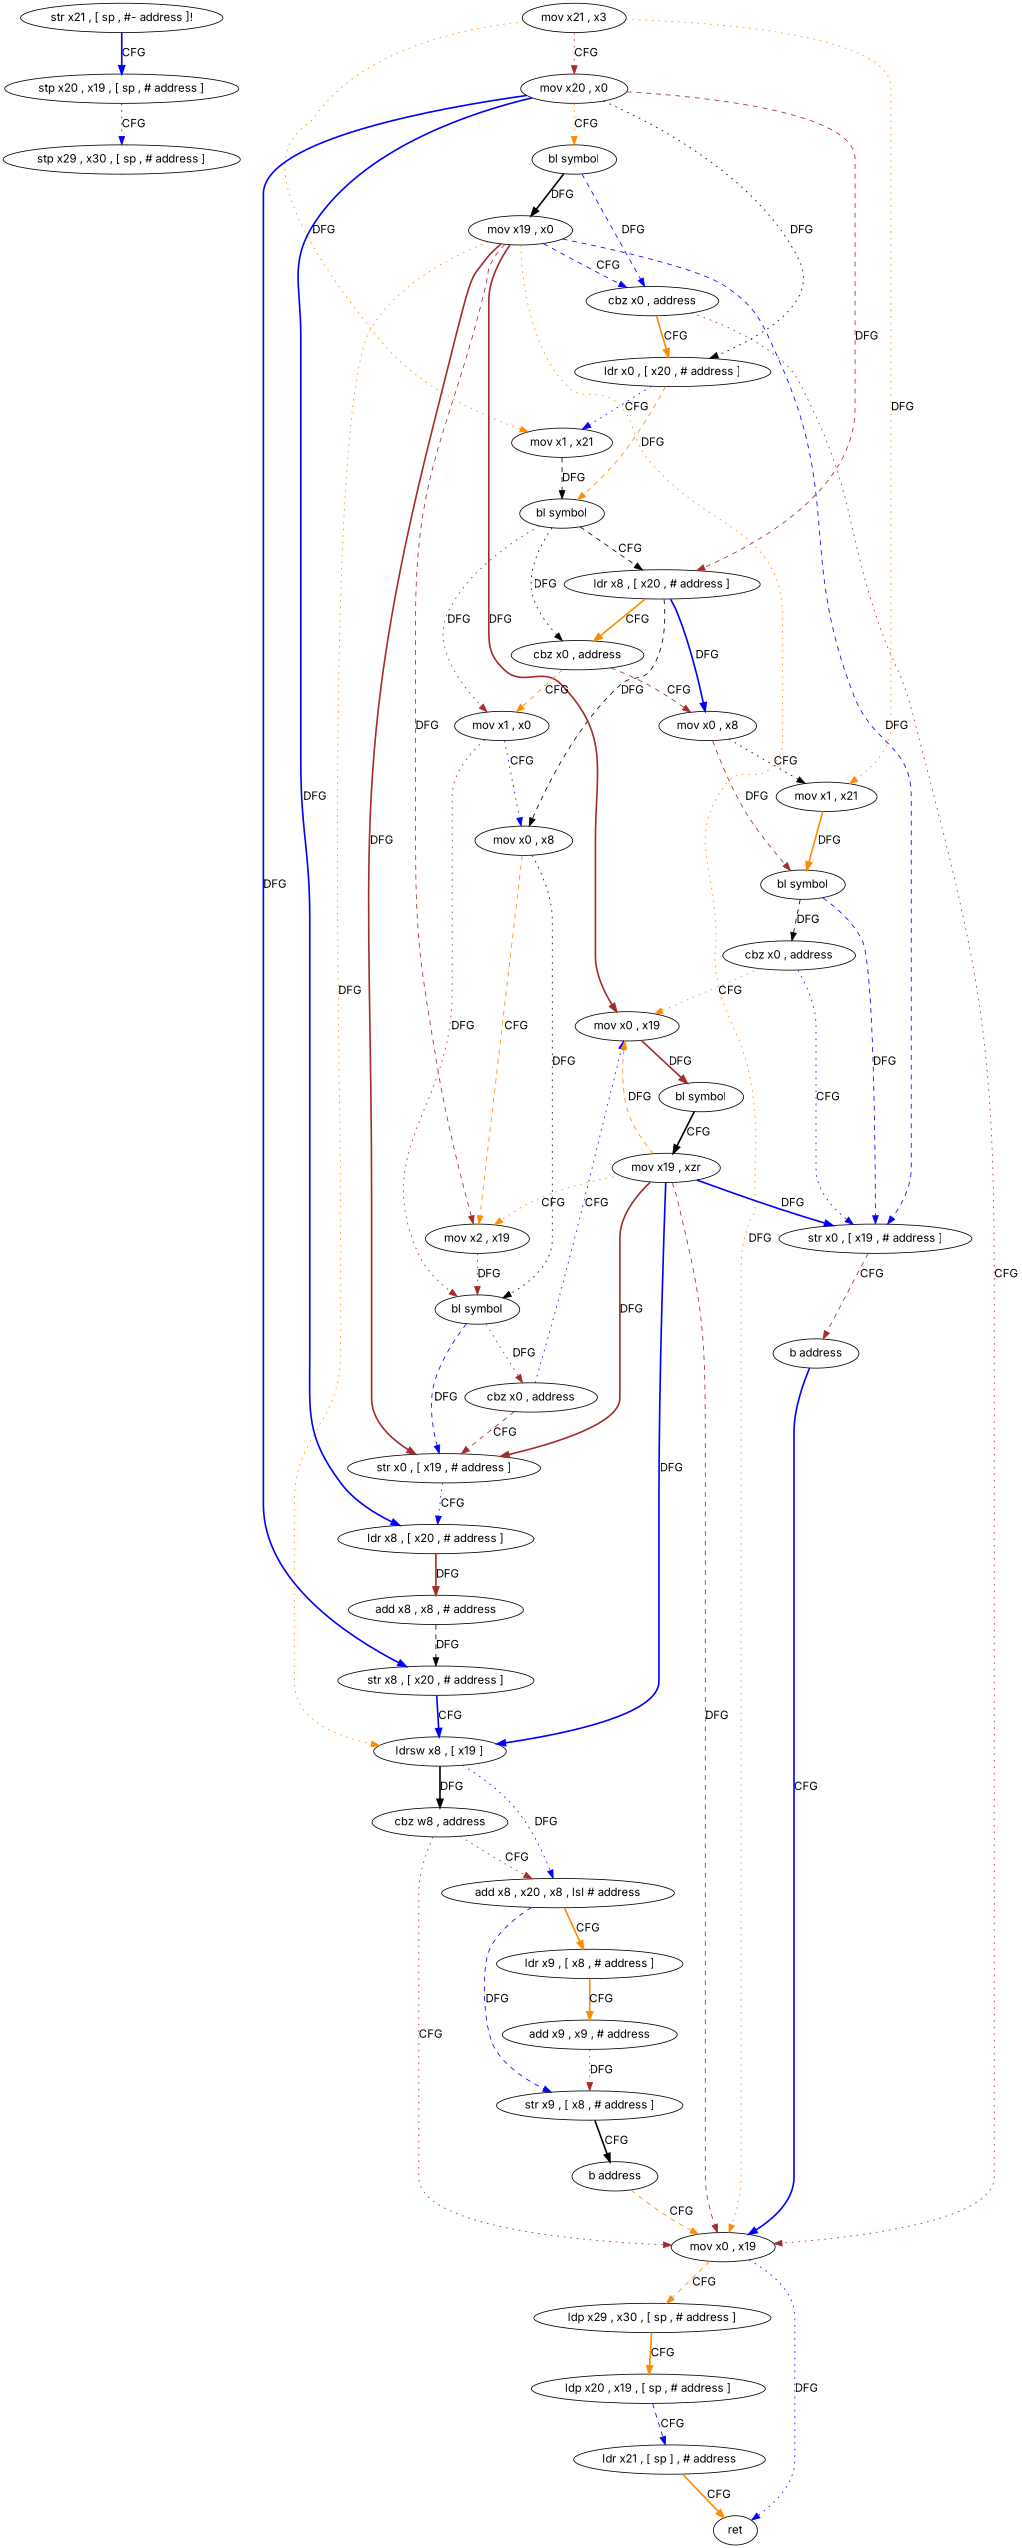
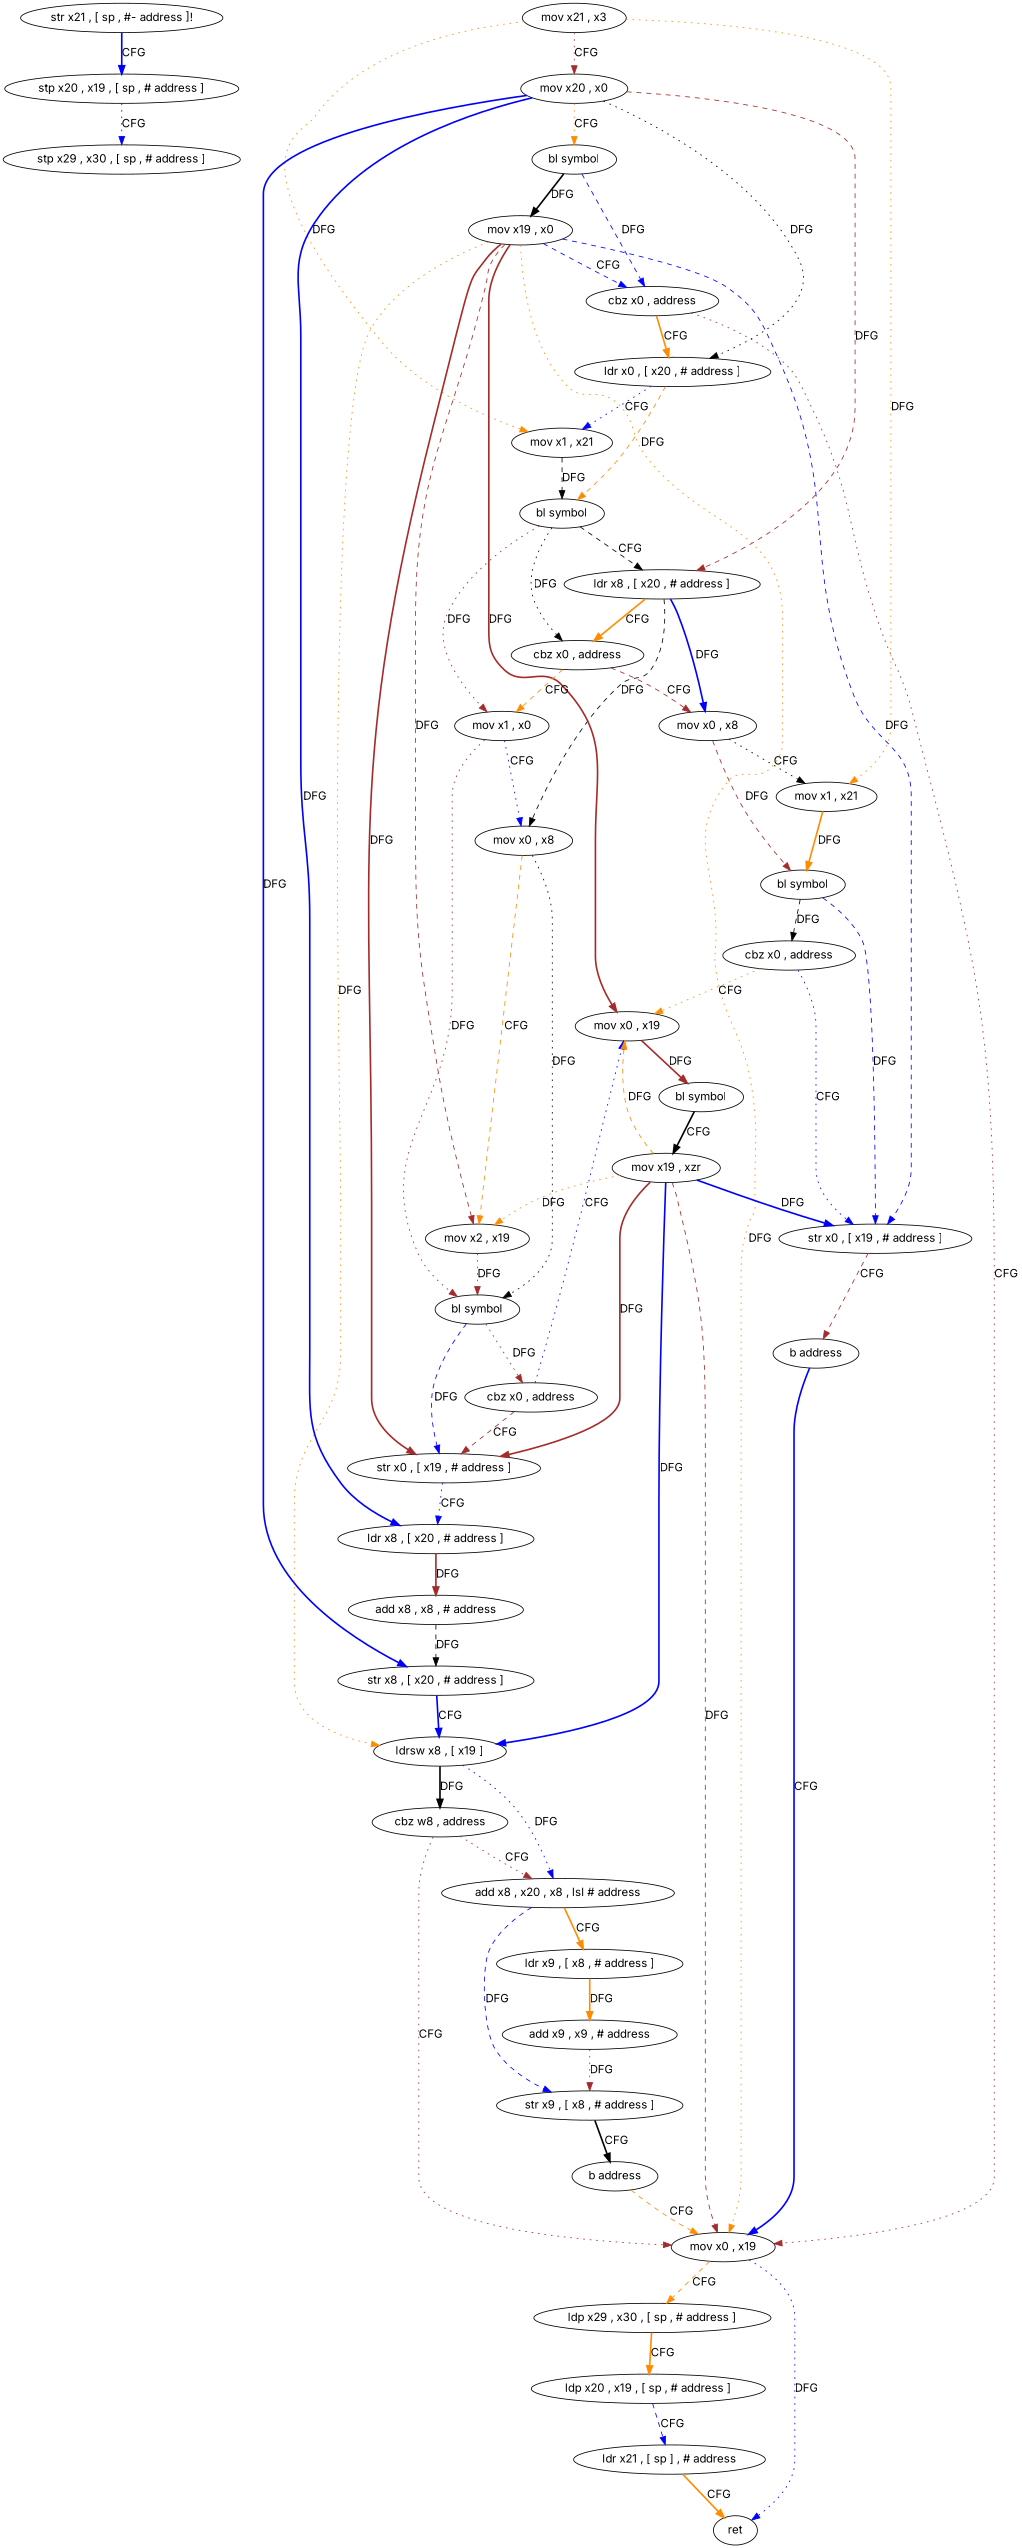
(554, 1203) -> (554, 1203)
(602, 1999) -> (602, 1999)
